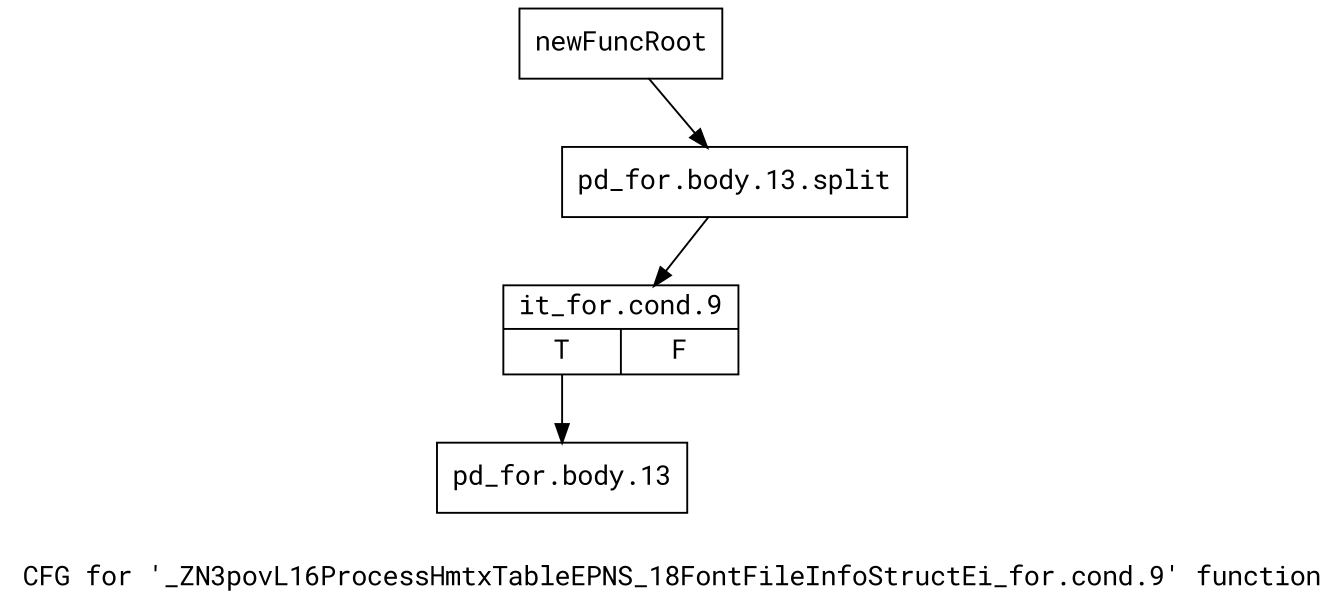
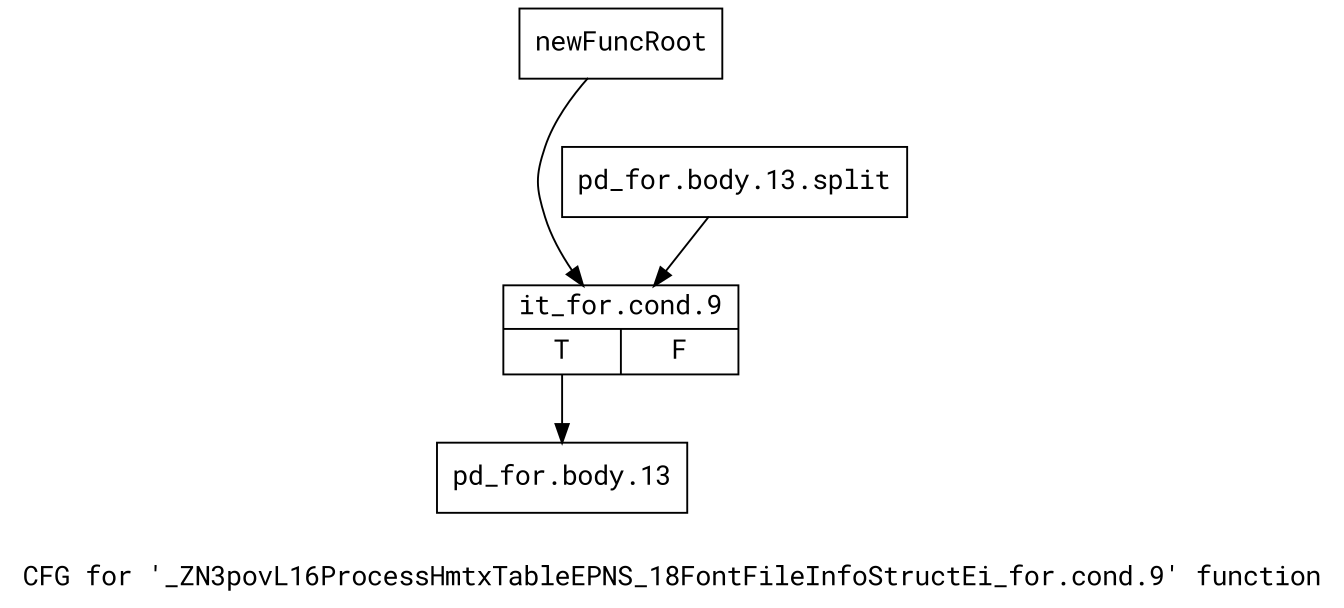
(672, 106) -> (539, 171)
